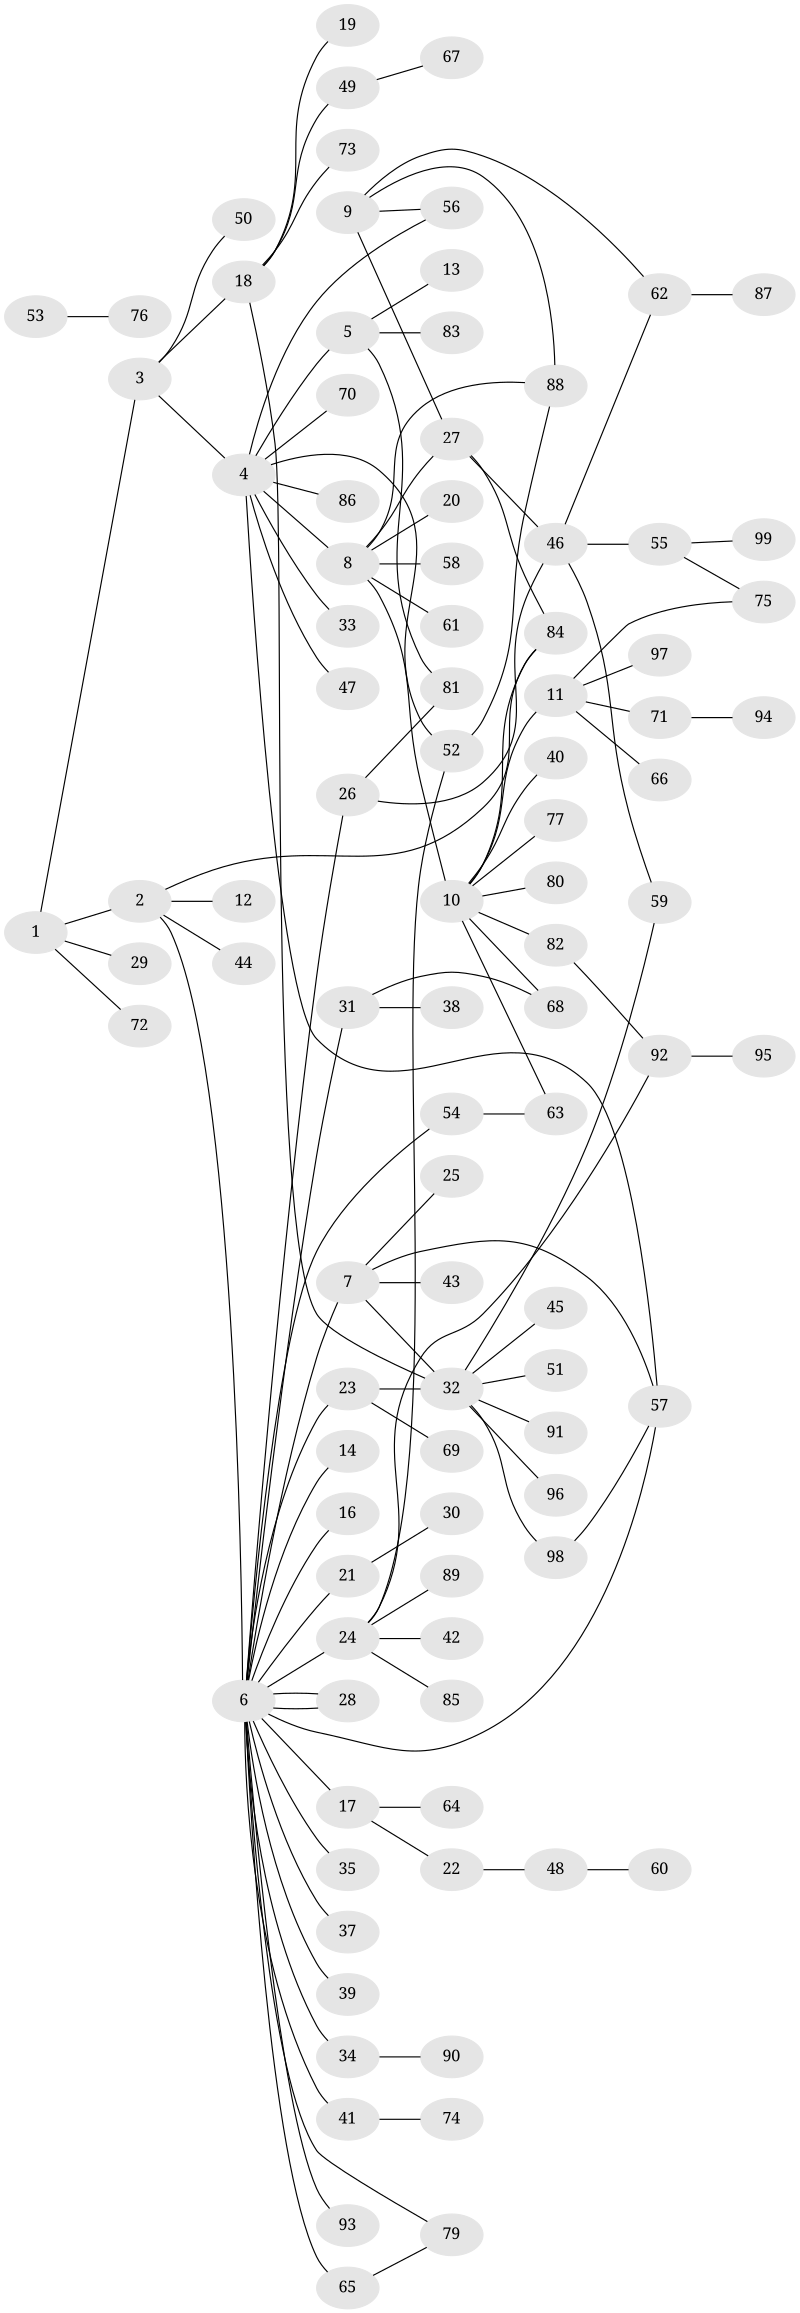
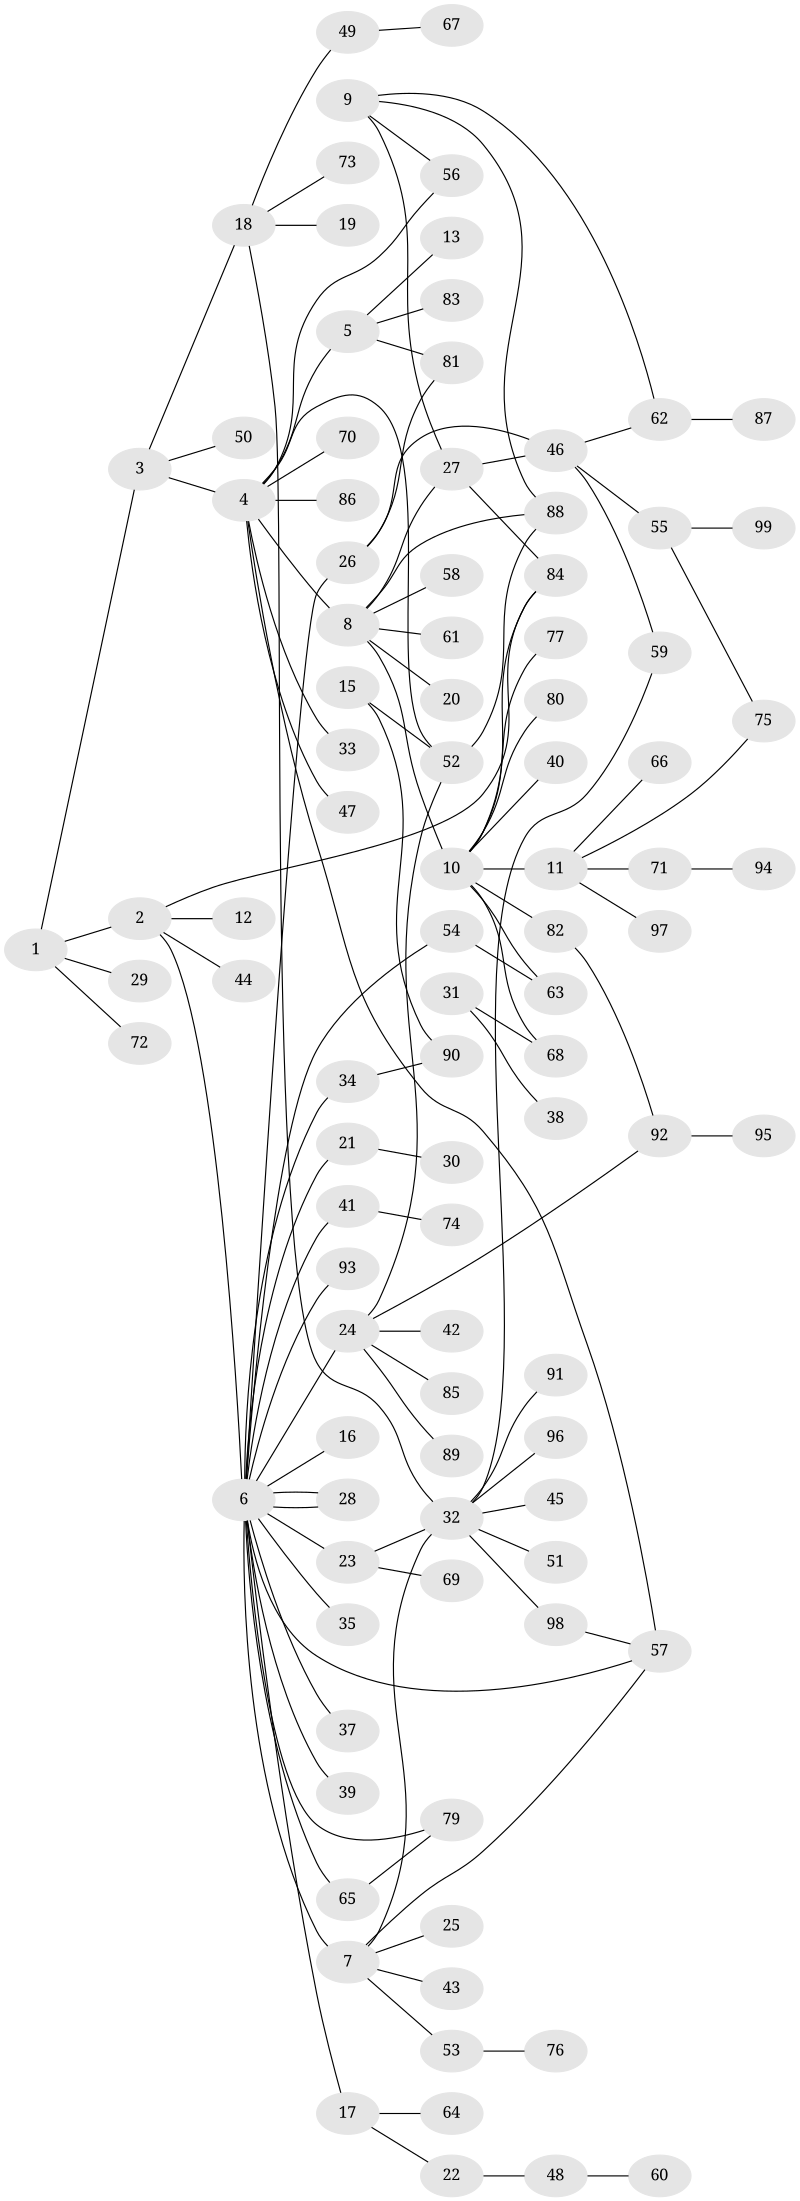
none -> (348, 688)
(306, 1222) -> none
(348, 1451) -> none
none -> (400, 2007)
